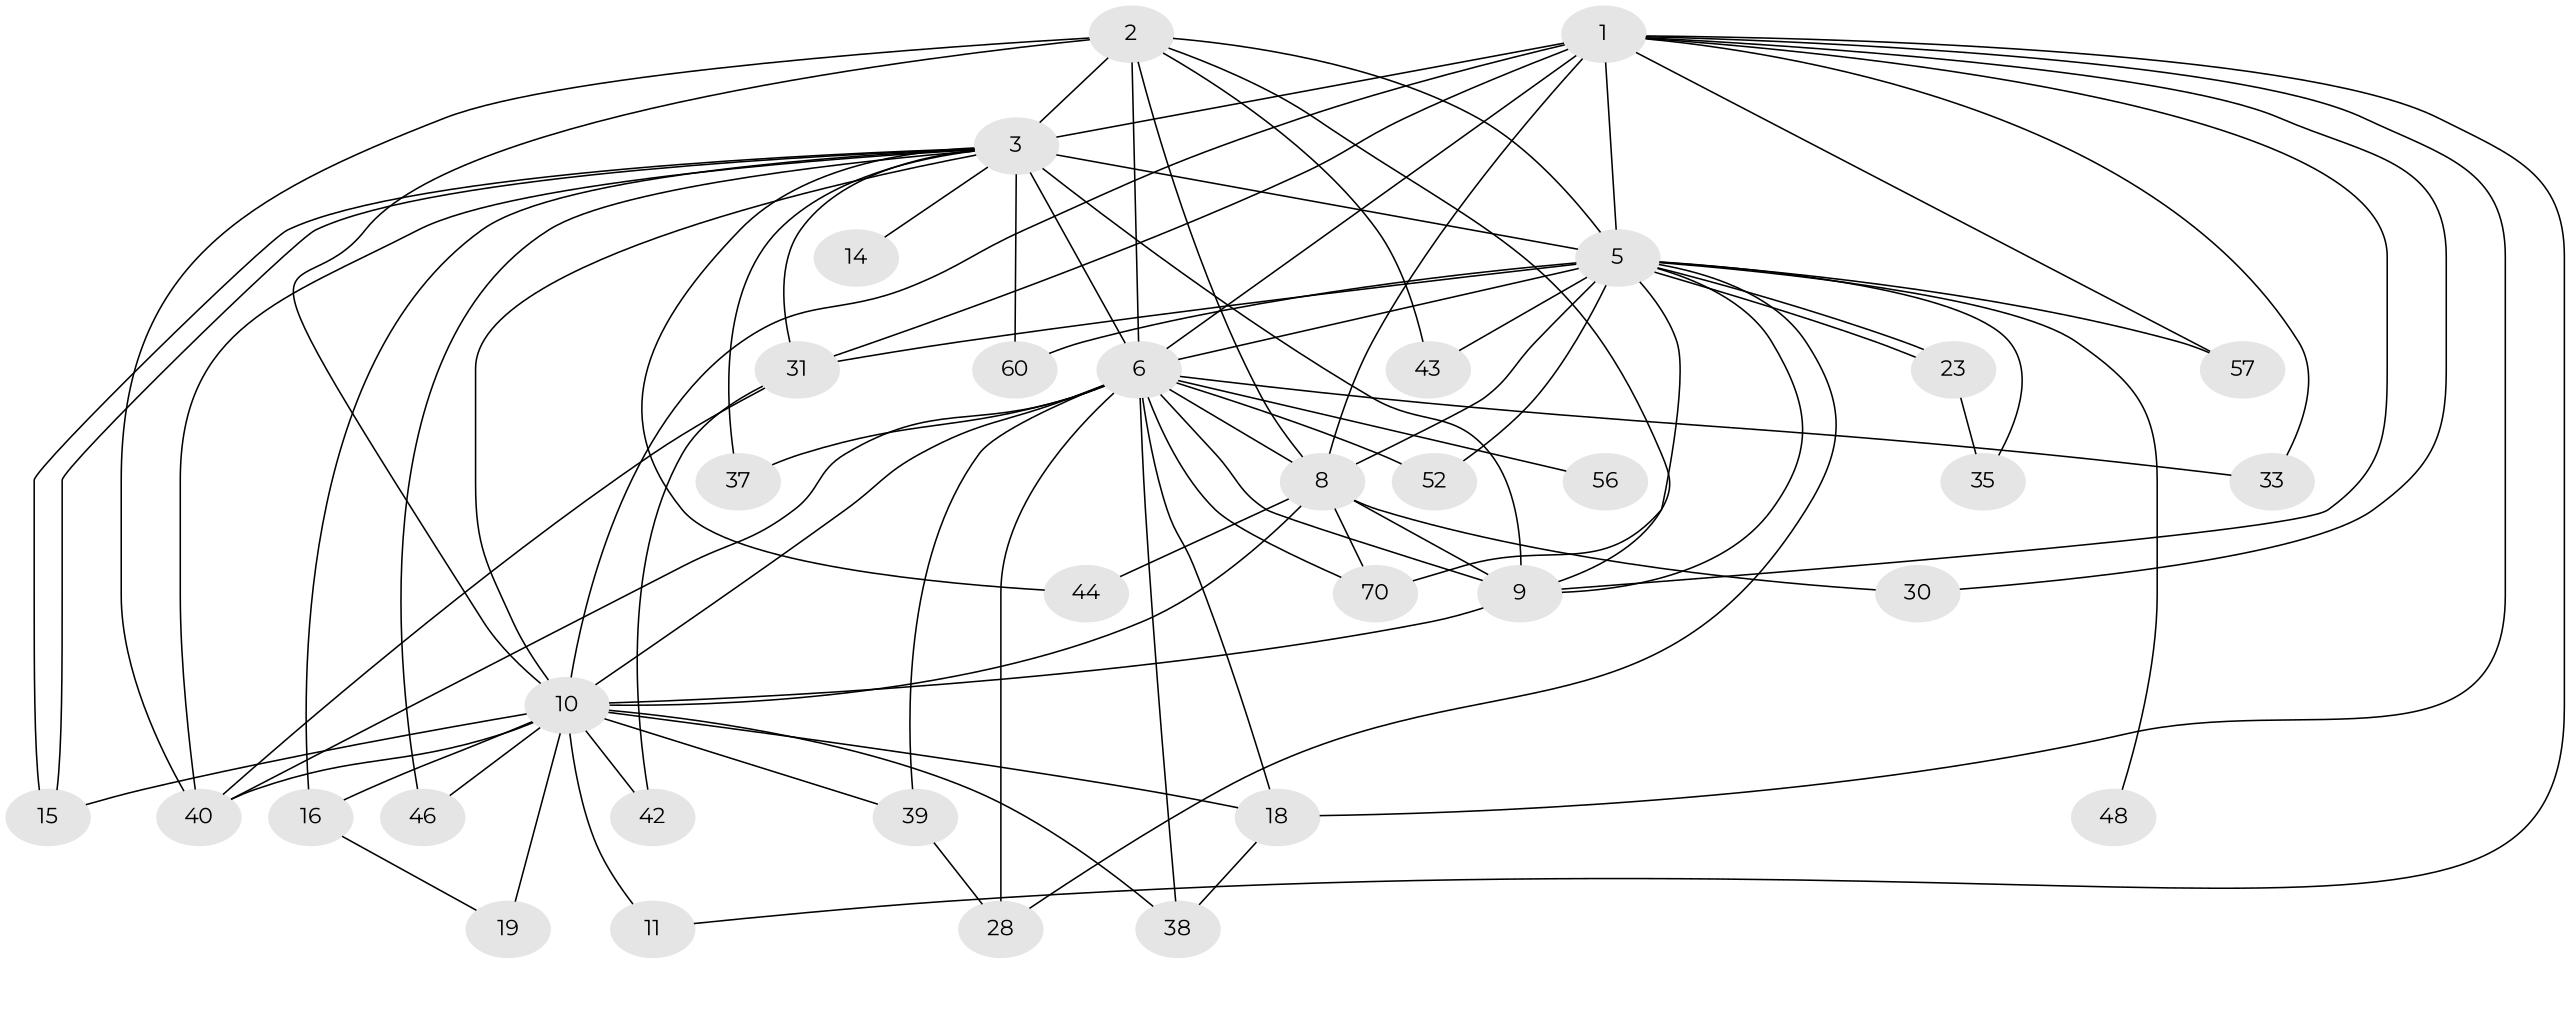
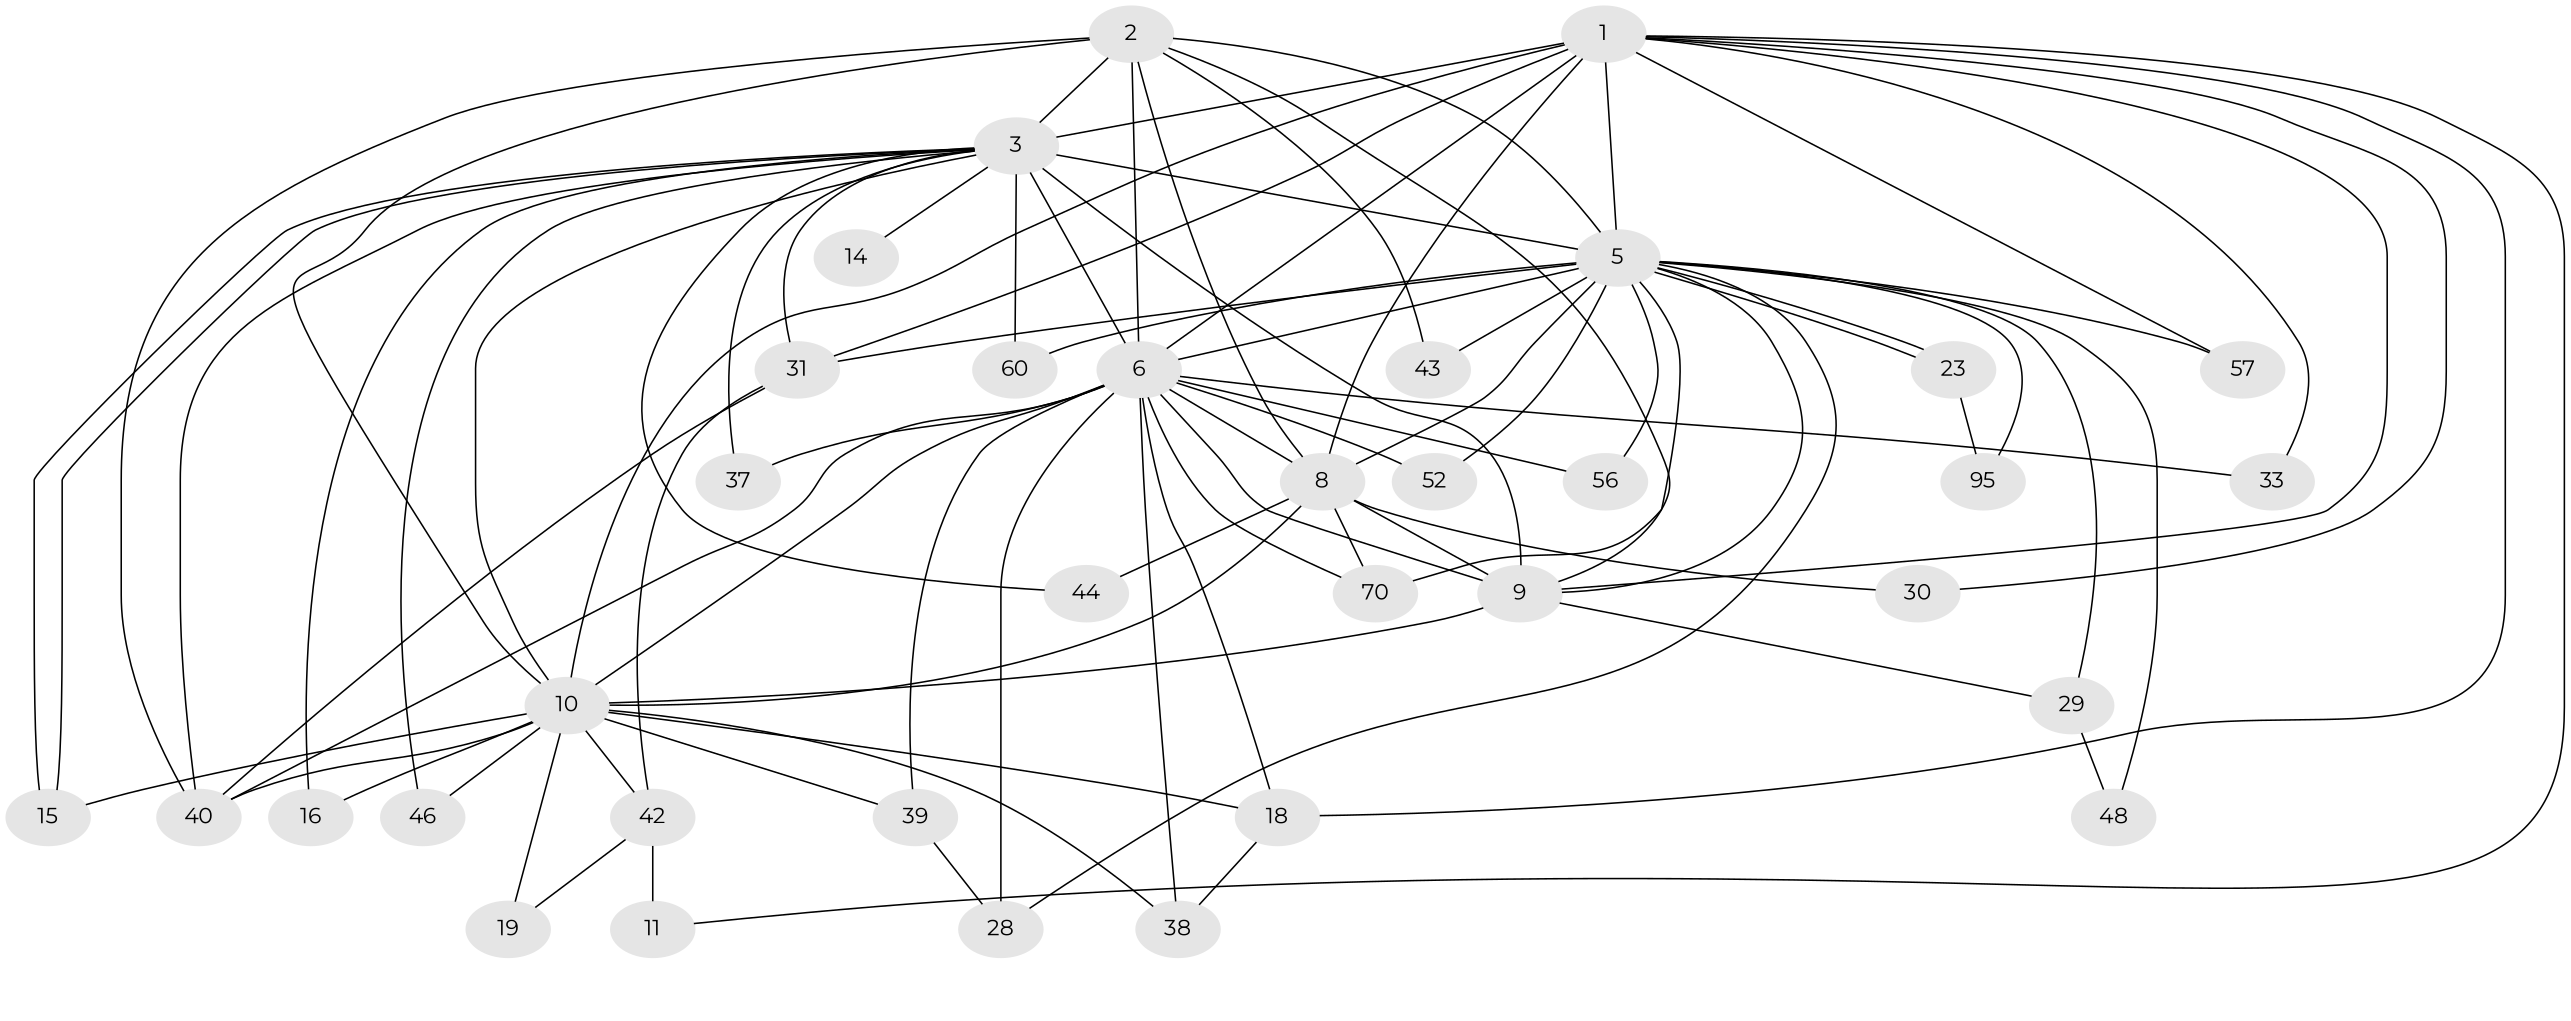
none -> (1658, 372)
(1983, 482) -> (1983, 482)
none -> (2072, 706)
(589, 824) -> (653, 874)
(409, 873) -> (580, 873)
